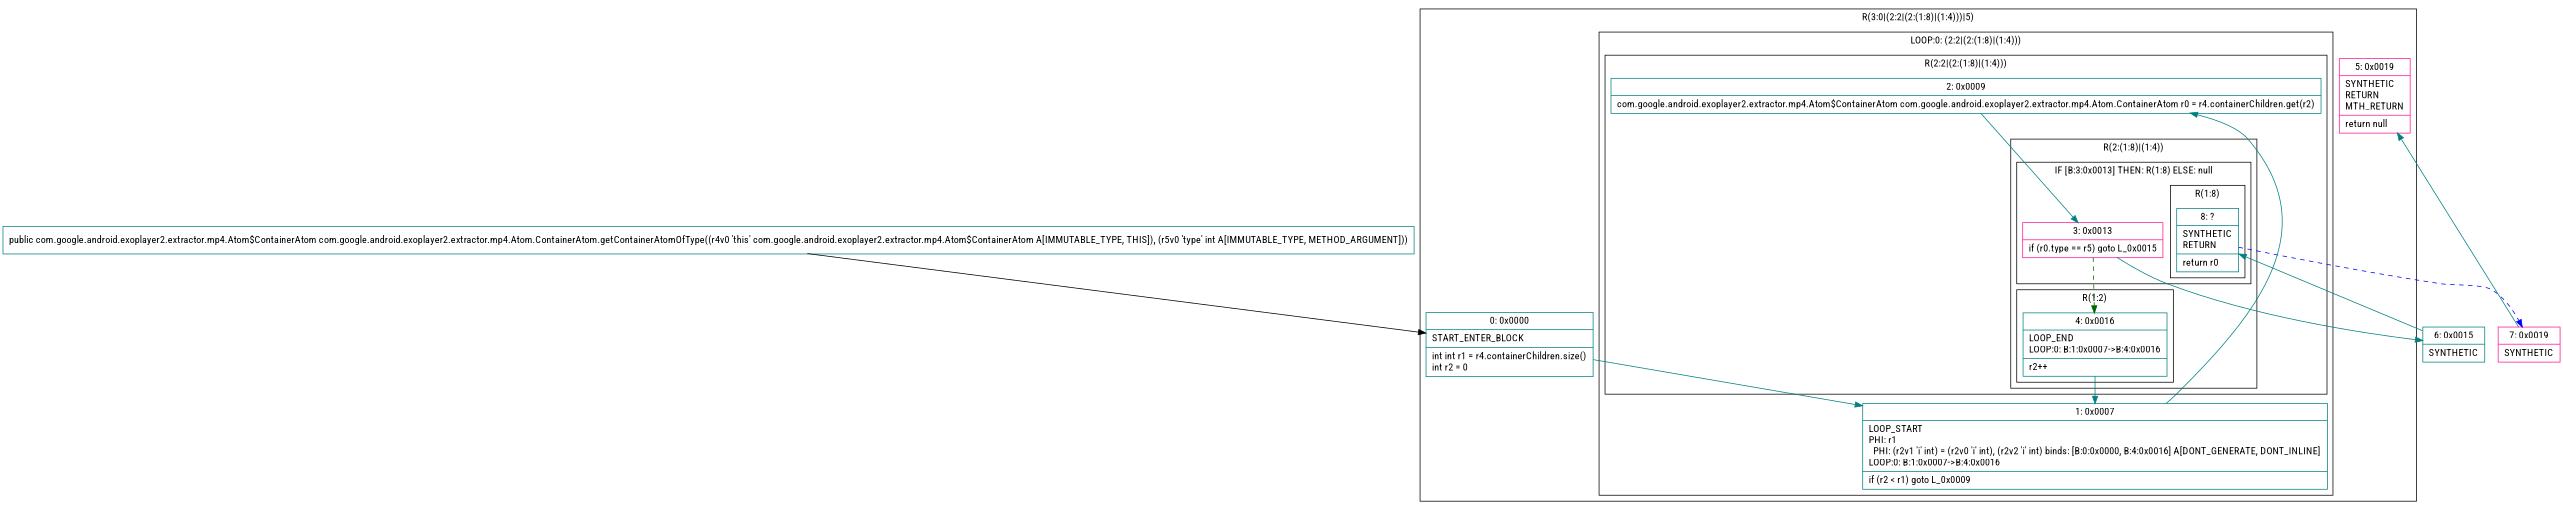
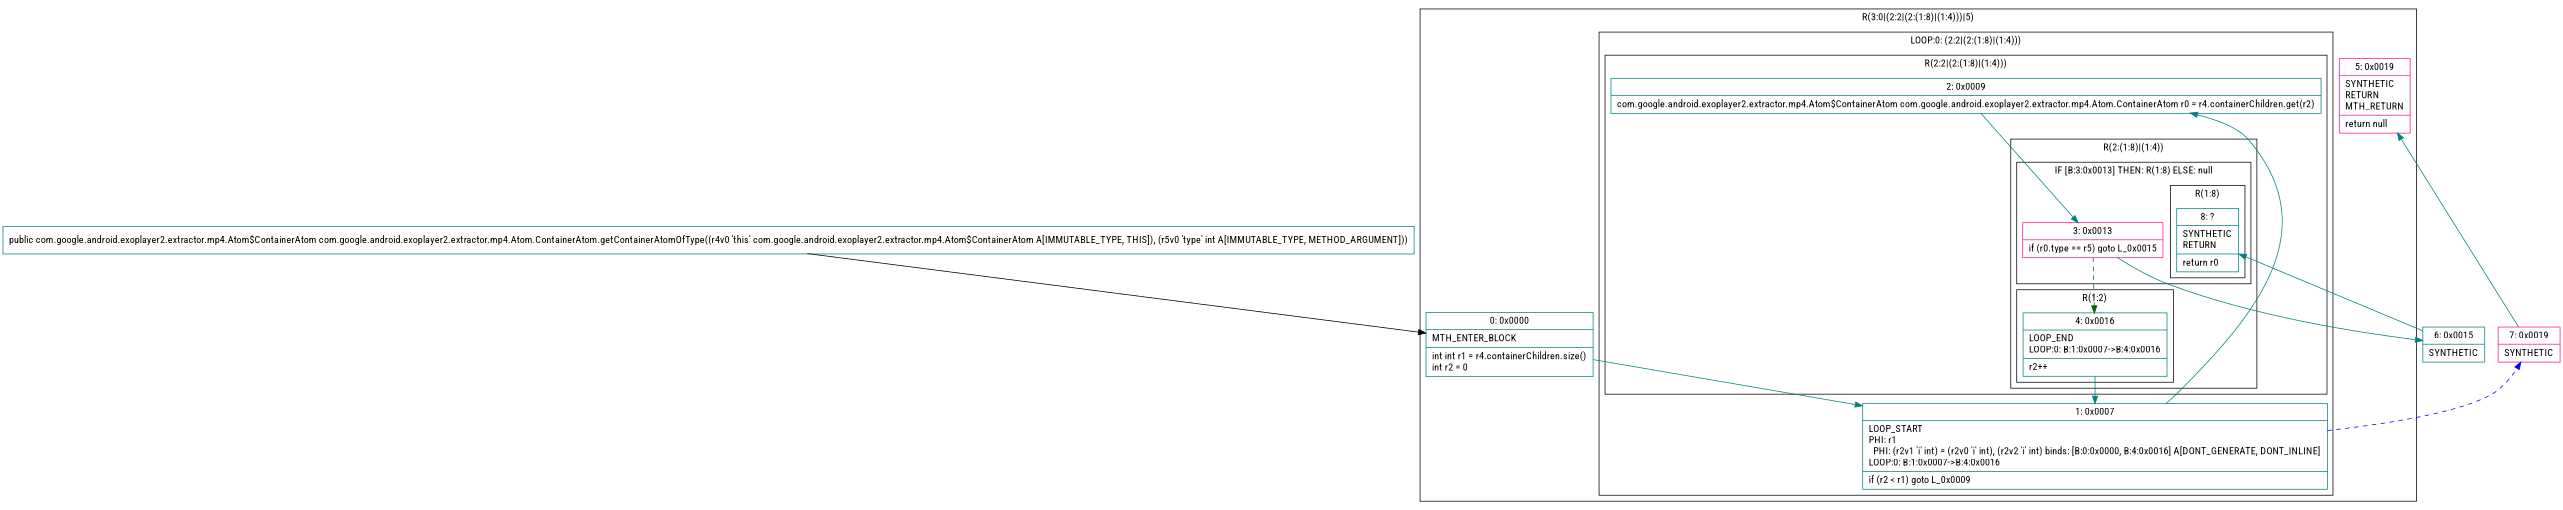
(2385, 275) -> (2429, 415)
(1478, 338) -> (1475, 338)
